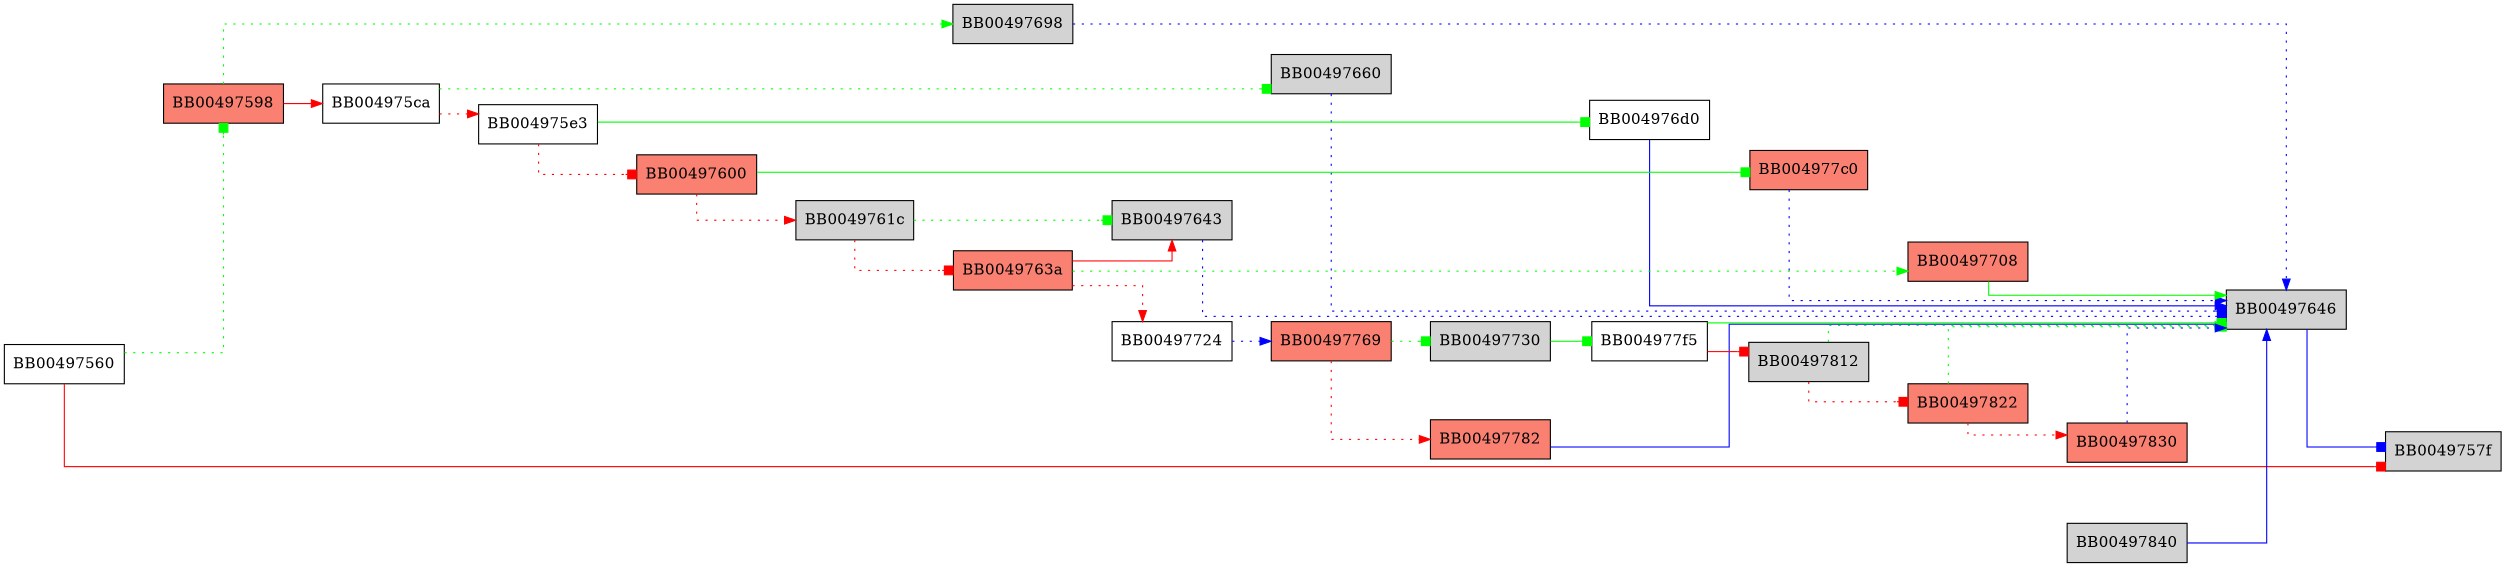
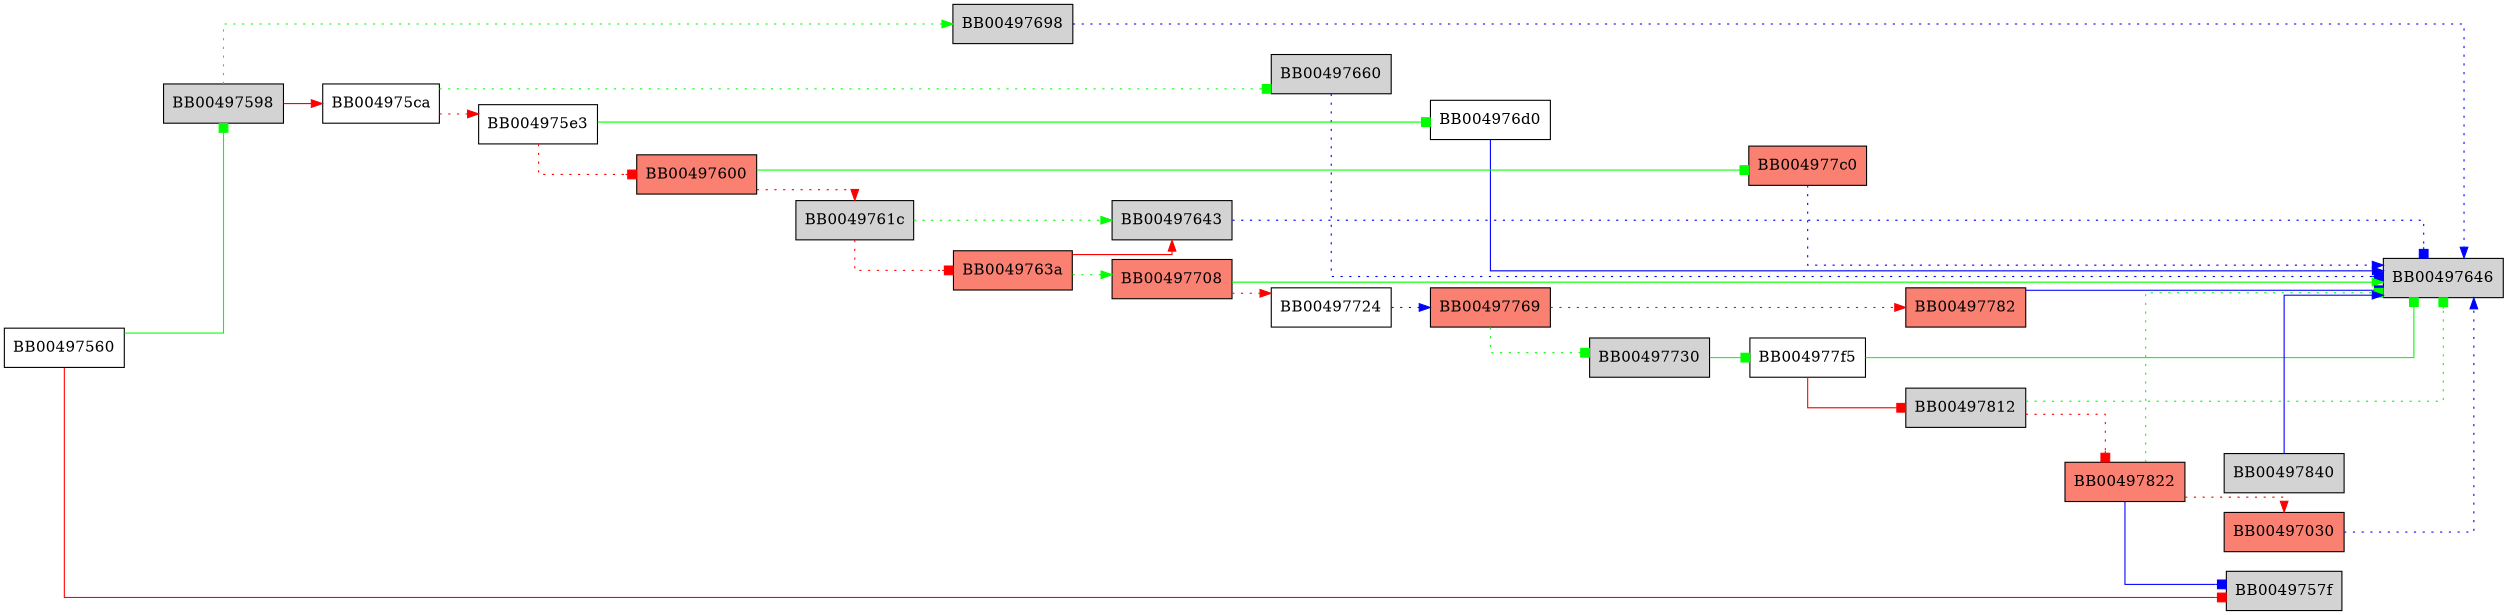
(224, 104) -> (224, 104)
(1007, 220) -> (1007, 220)
(1120, 286) -> (1246, 293)
(224, 293) -> (224, 283)
(2013, 325) -> (2268, 401)
(2307, 422) -> (2129, 584)
(2127, 443) -> (2284, 532)
